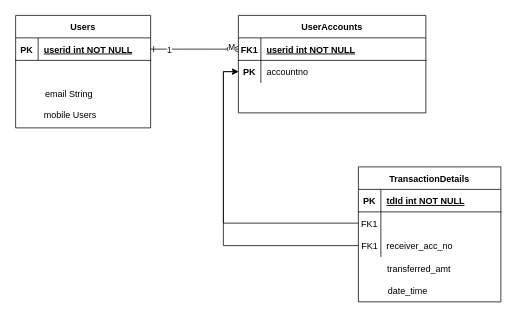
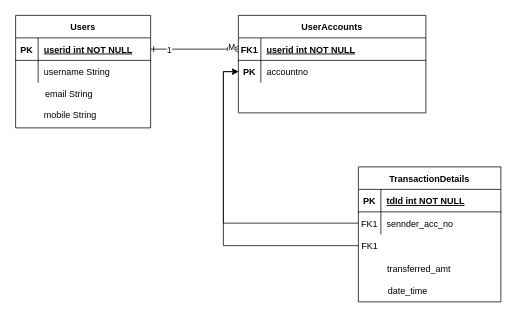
none -> (94, 72)
(70, 115) -> (72, 115)
none -> (441, 223)
(441, 246) -> none
